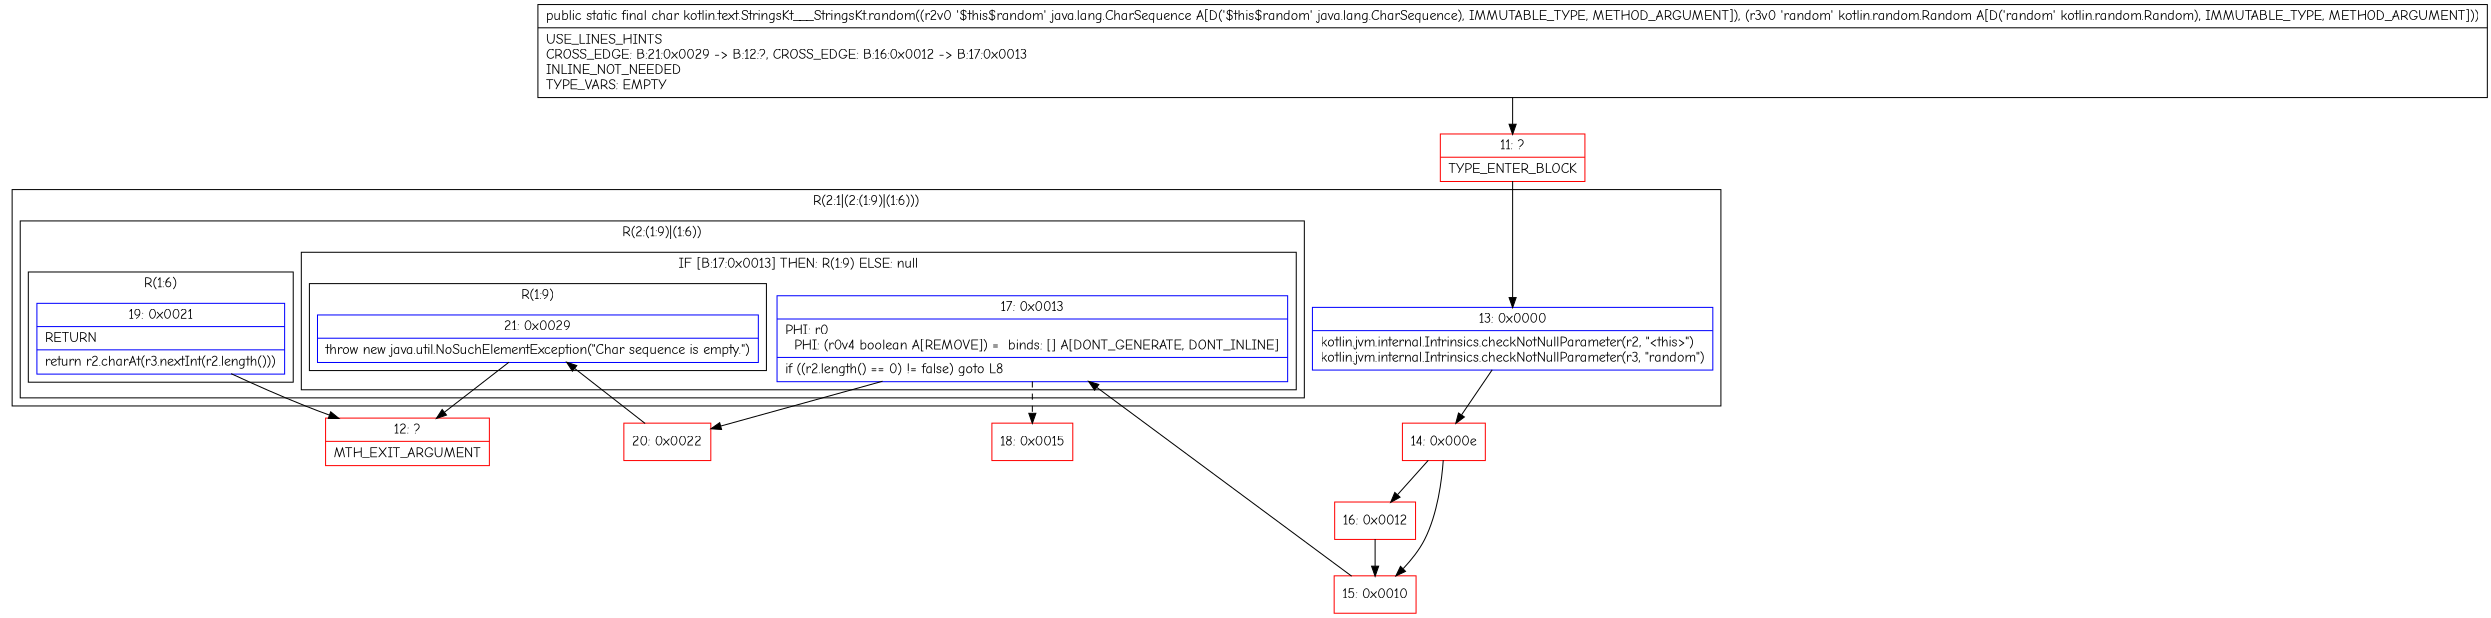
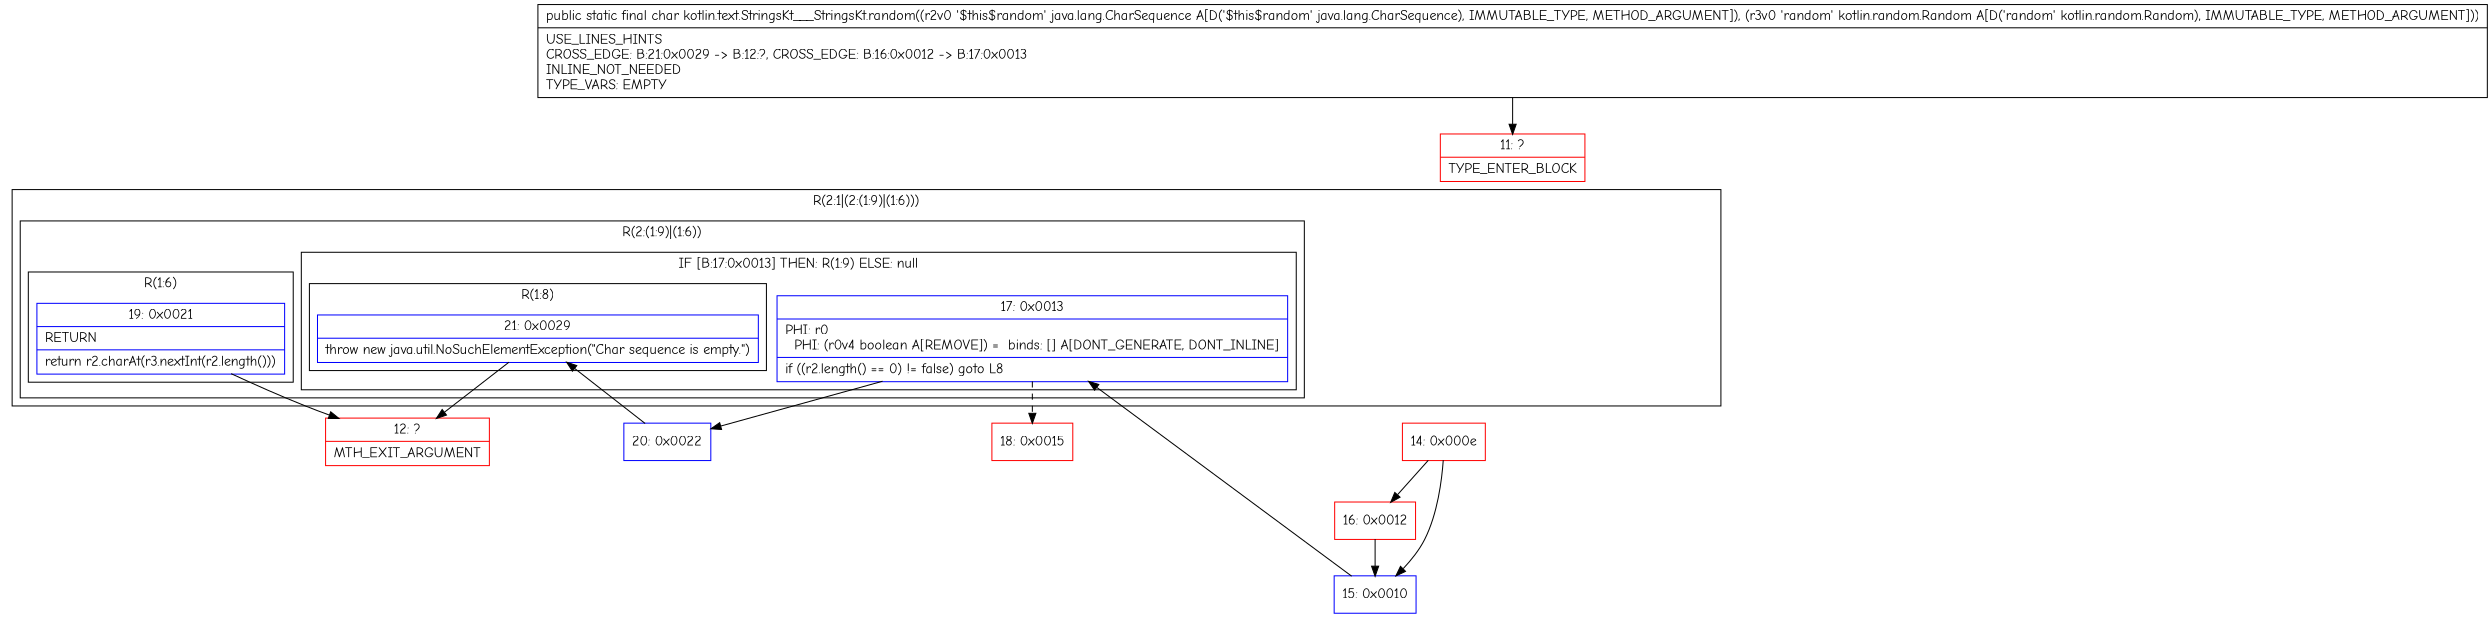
(538, 295) -> (538, 295)
(1513, 339) -> none
(667, 442) -> (667, 442)
(1375, 595) -> (1375, 595)
